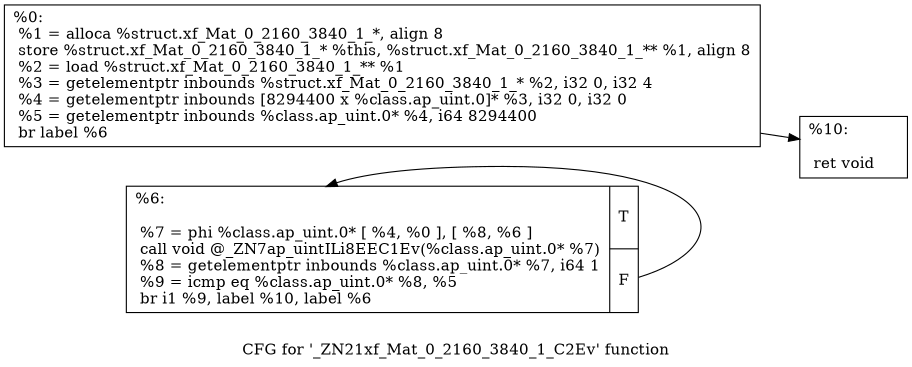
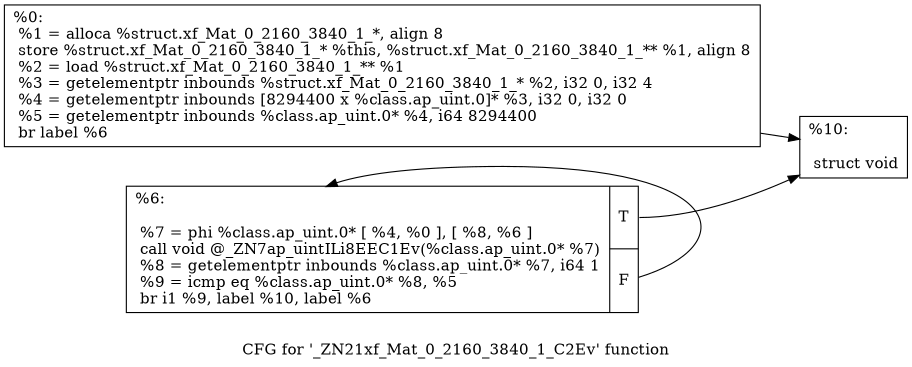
(842, 164) -> (854, 164)
none -> (716, 206)
